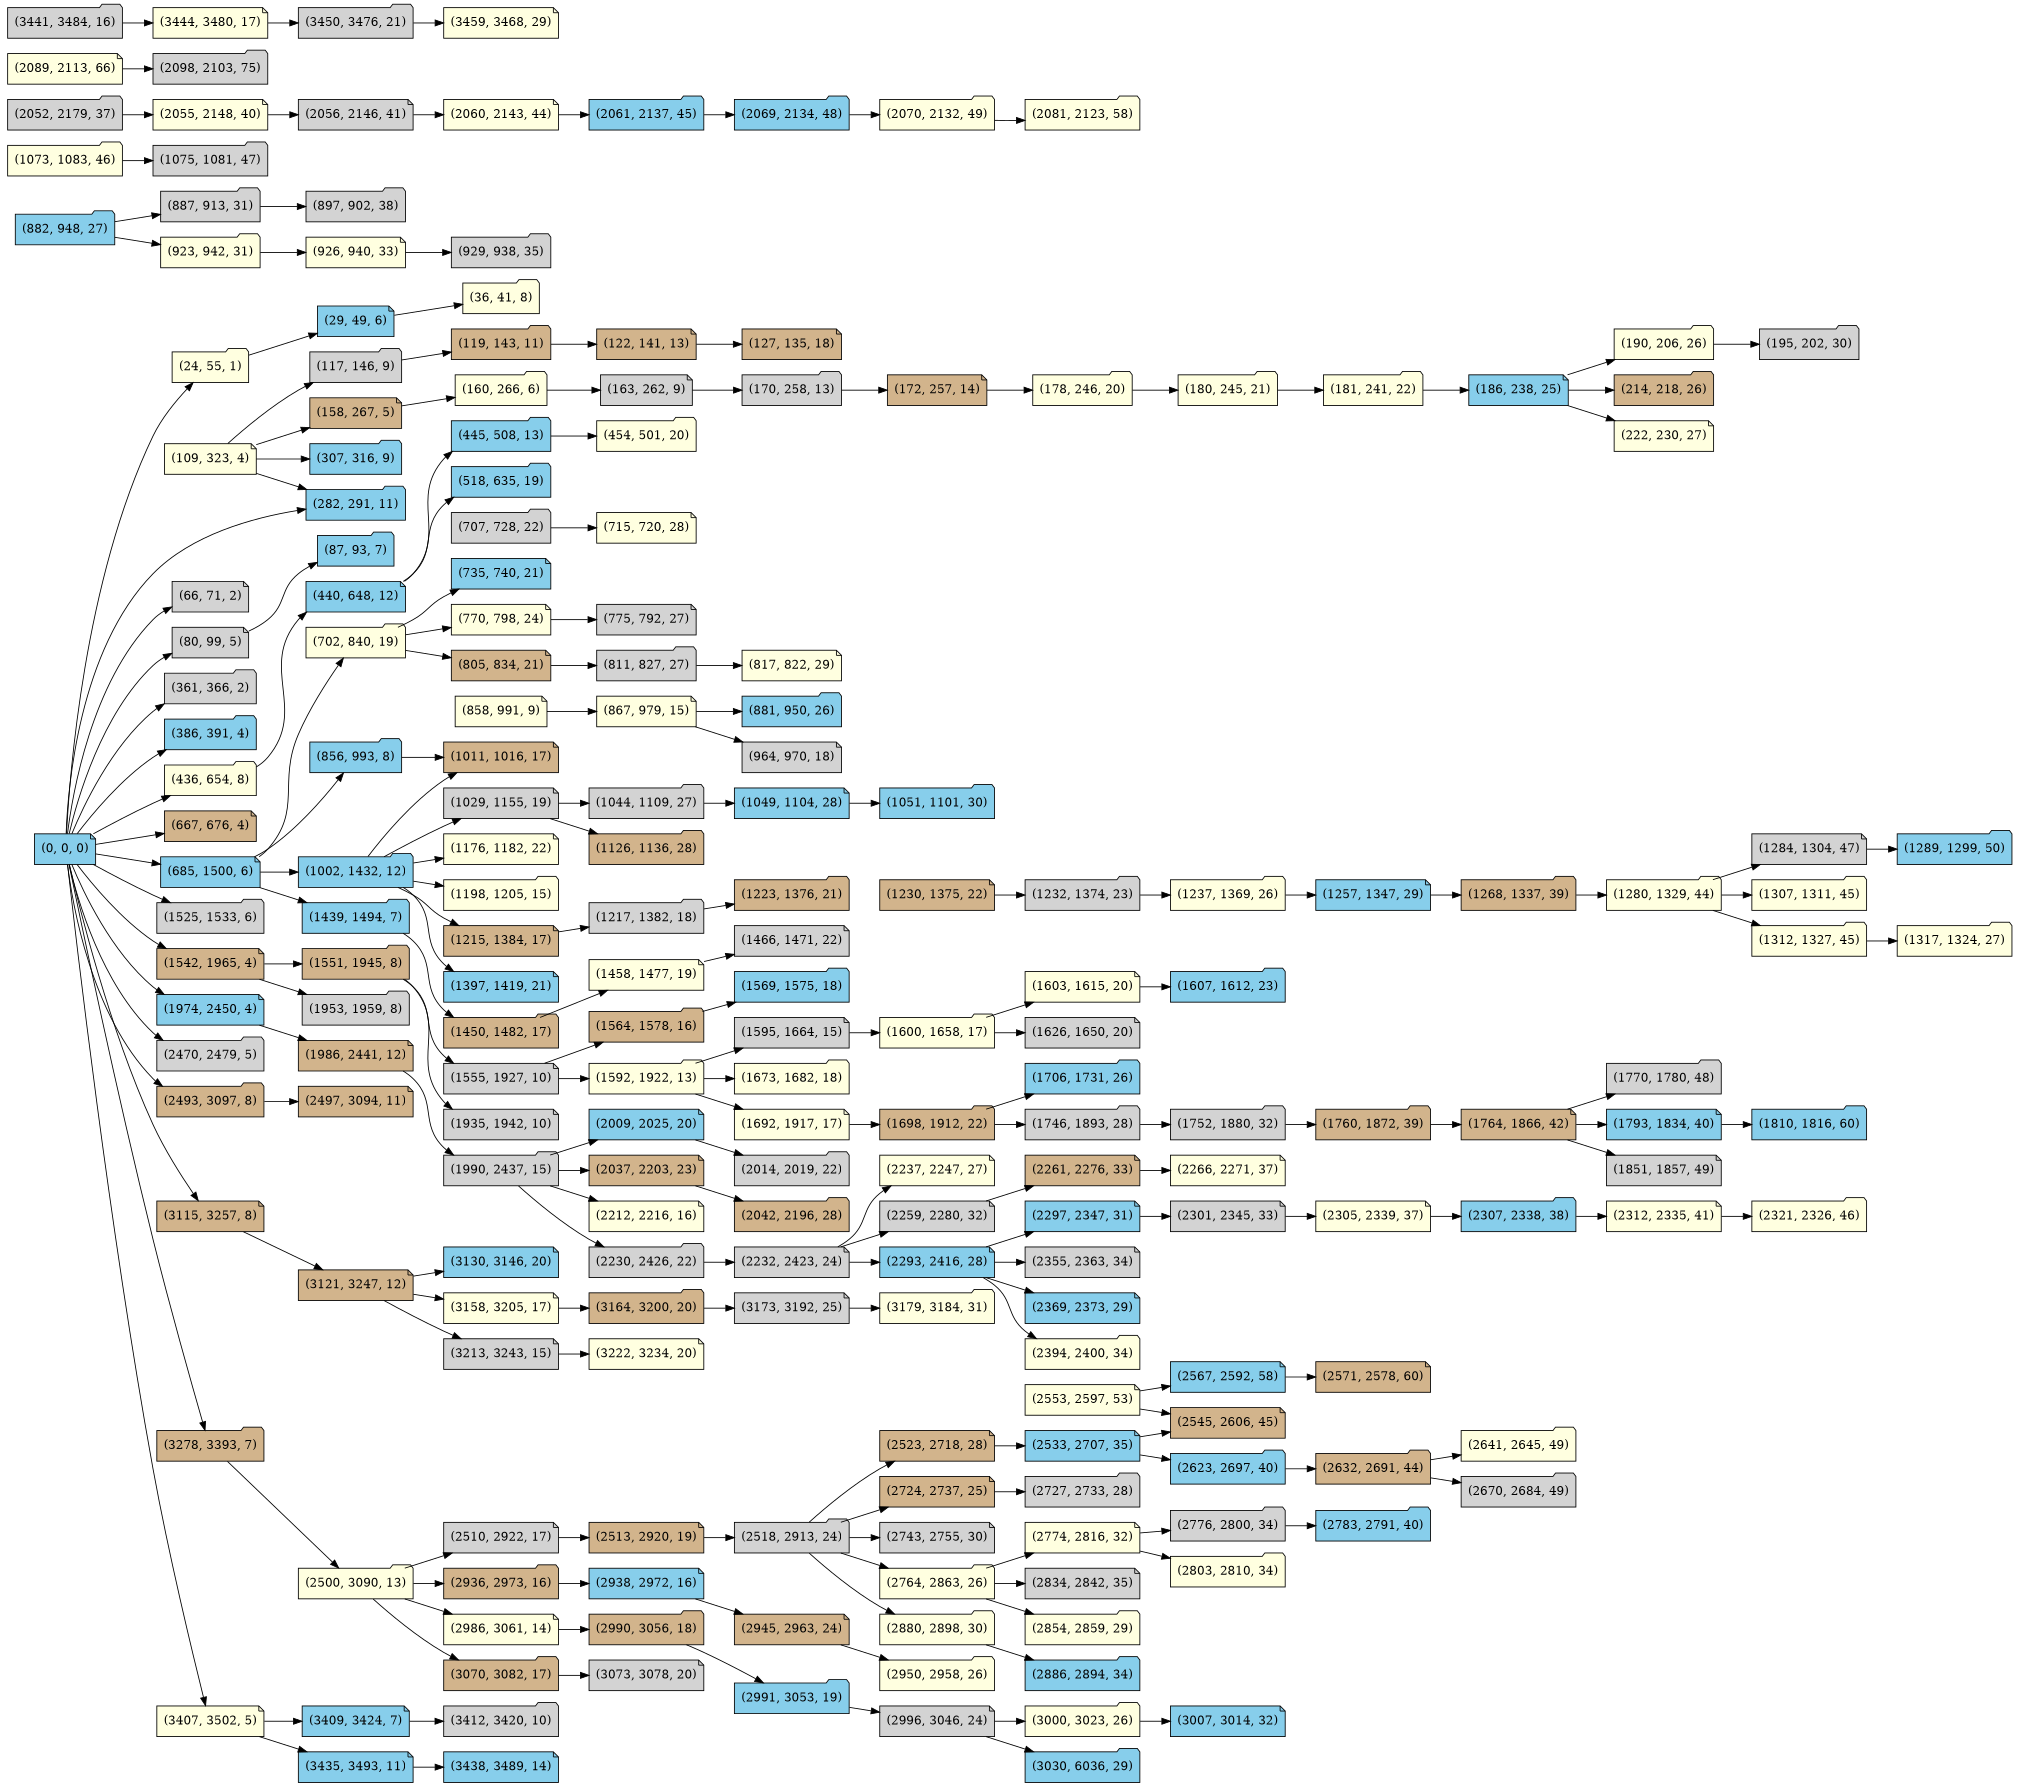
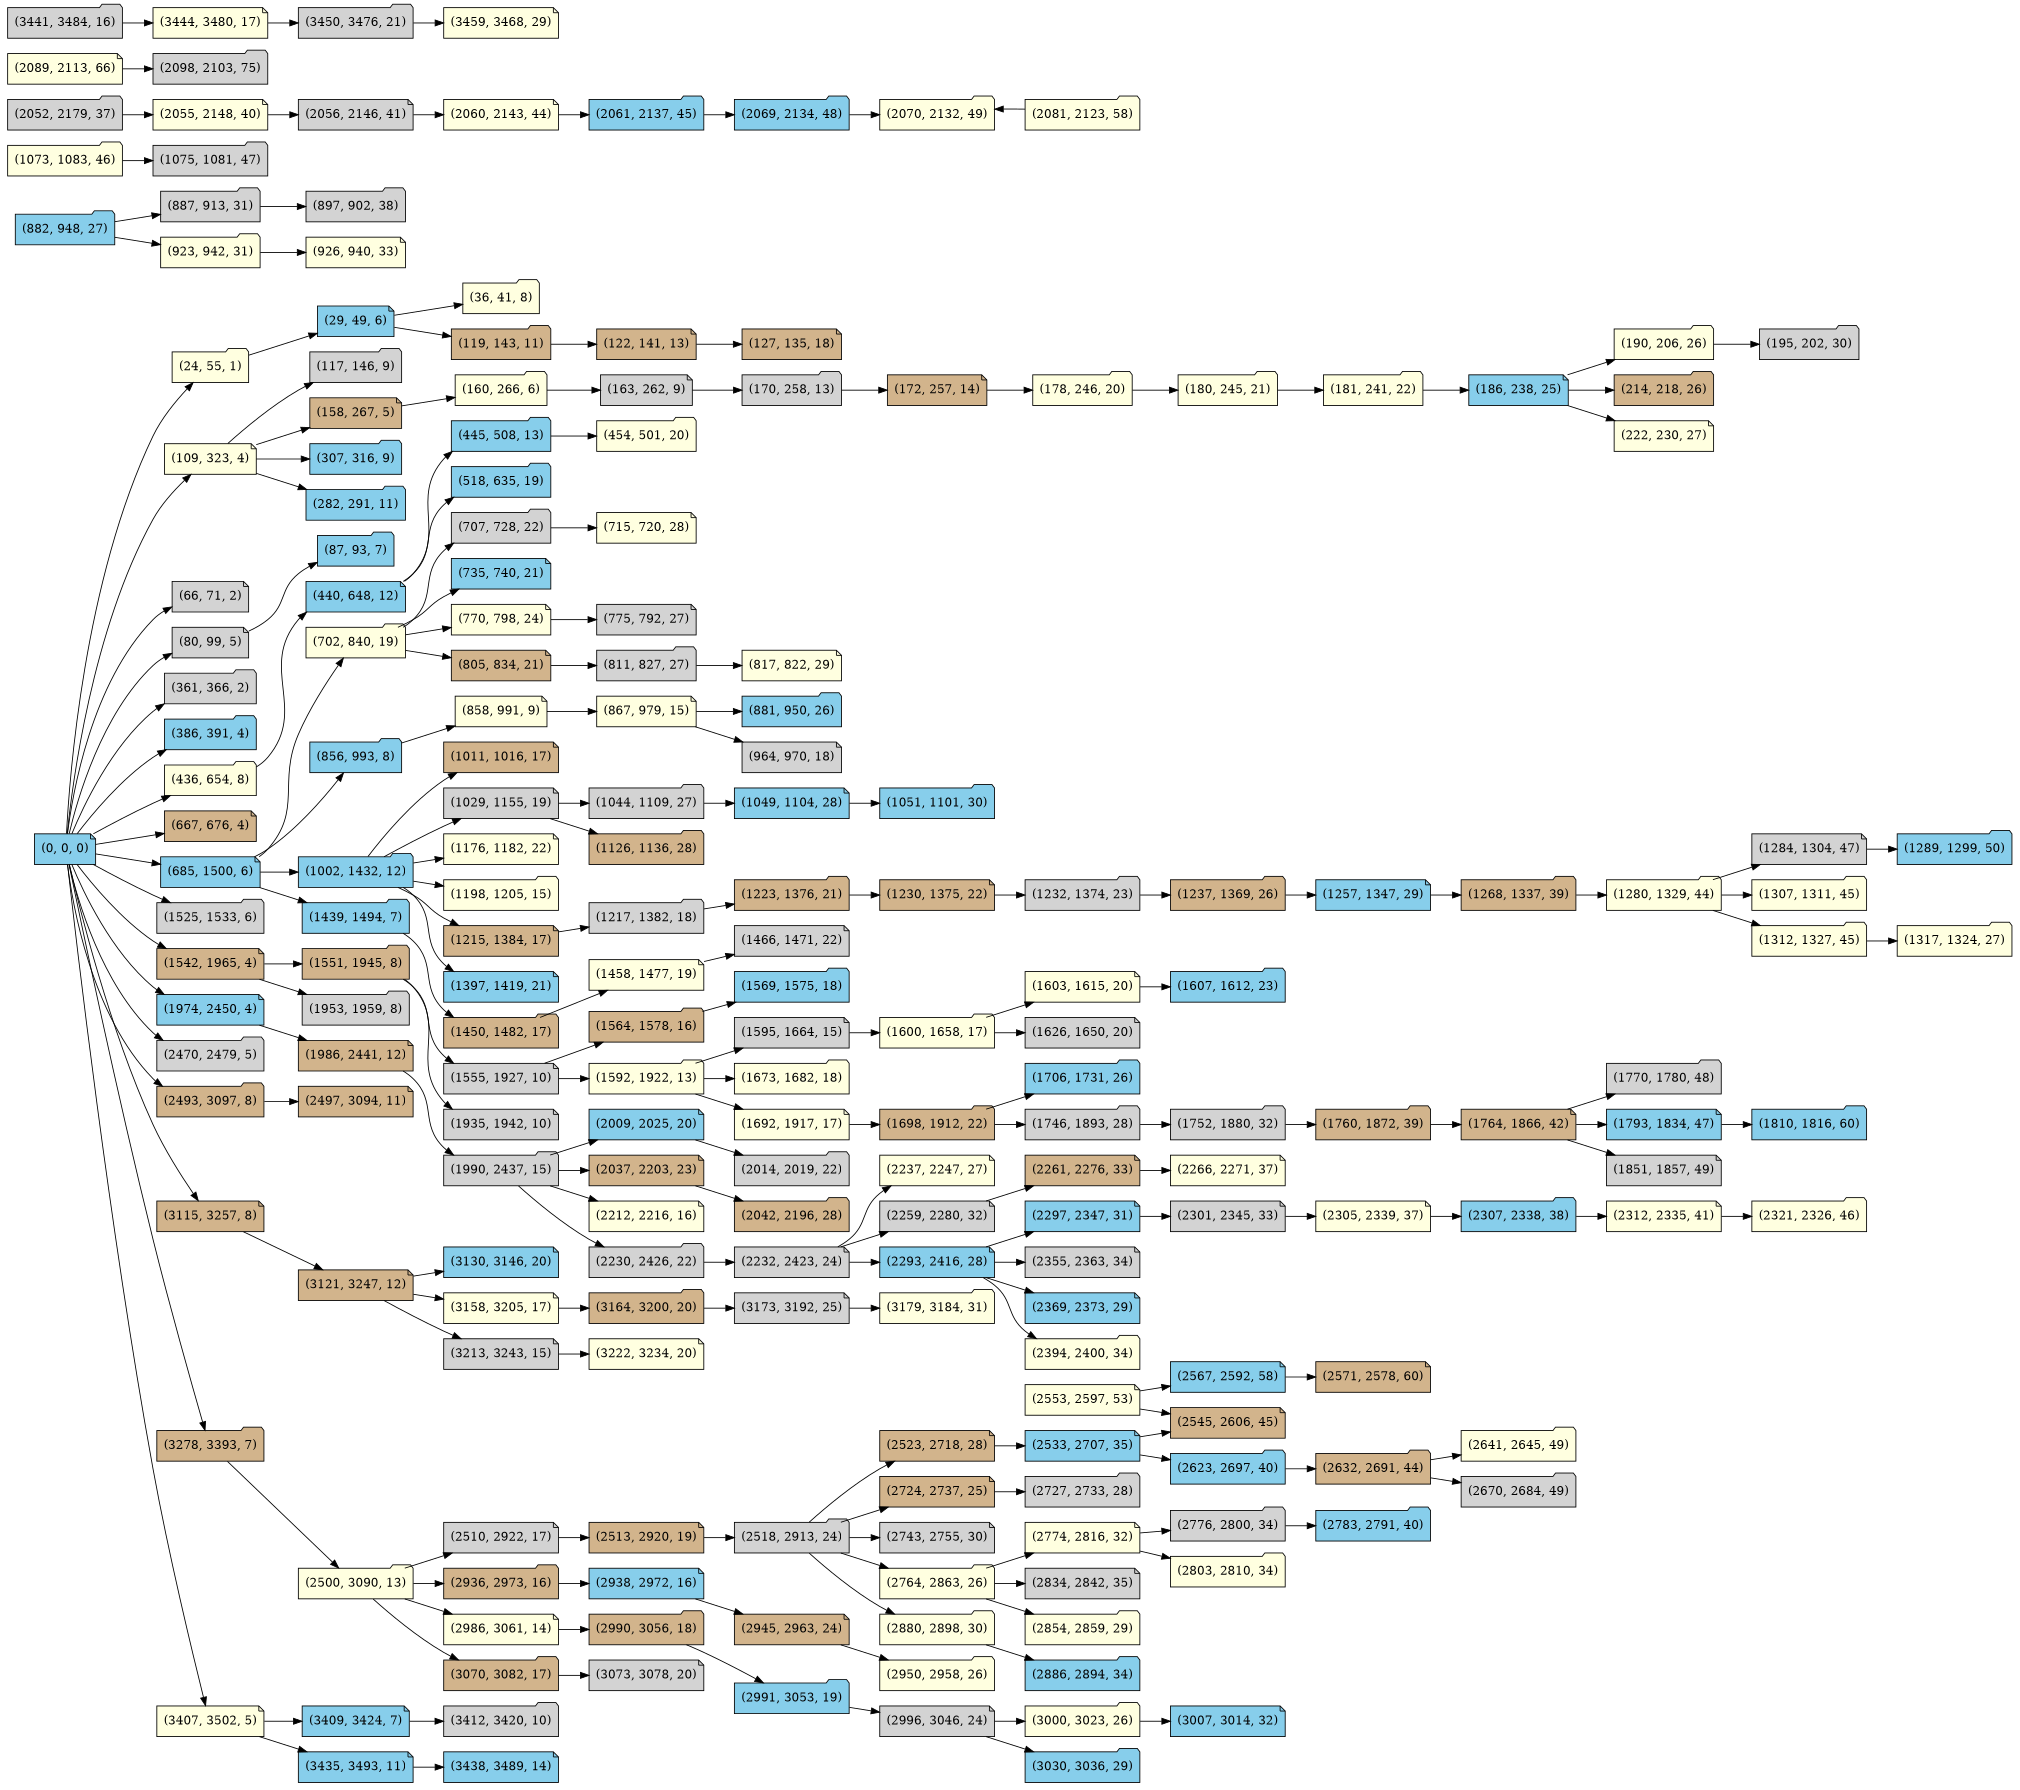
(1006, 120) -> (1014, 109)
(501, 252) -> none
(422, 357) -> (419, 331)
none -> (428, 589)
(118, 622) -> (102, 648)
(418, 757) -> (424, 736)
none -> (860, 895)
(1228, 895) -> (1228, 895)
(1664, 1125) -> (1664, 1125)
(1082, 1767) -> (1082, 1767)
